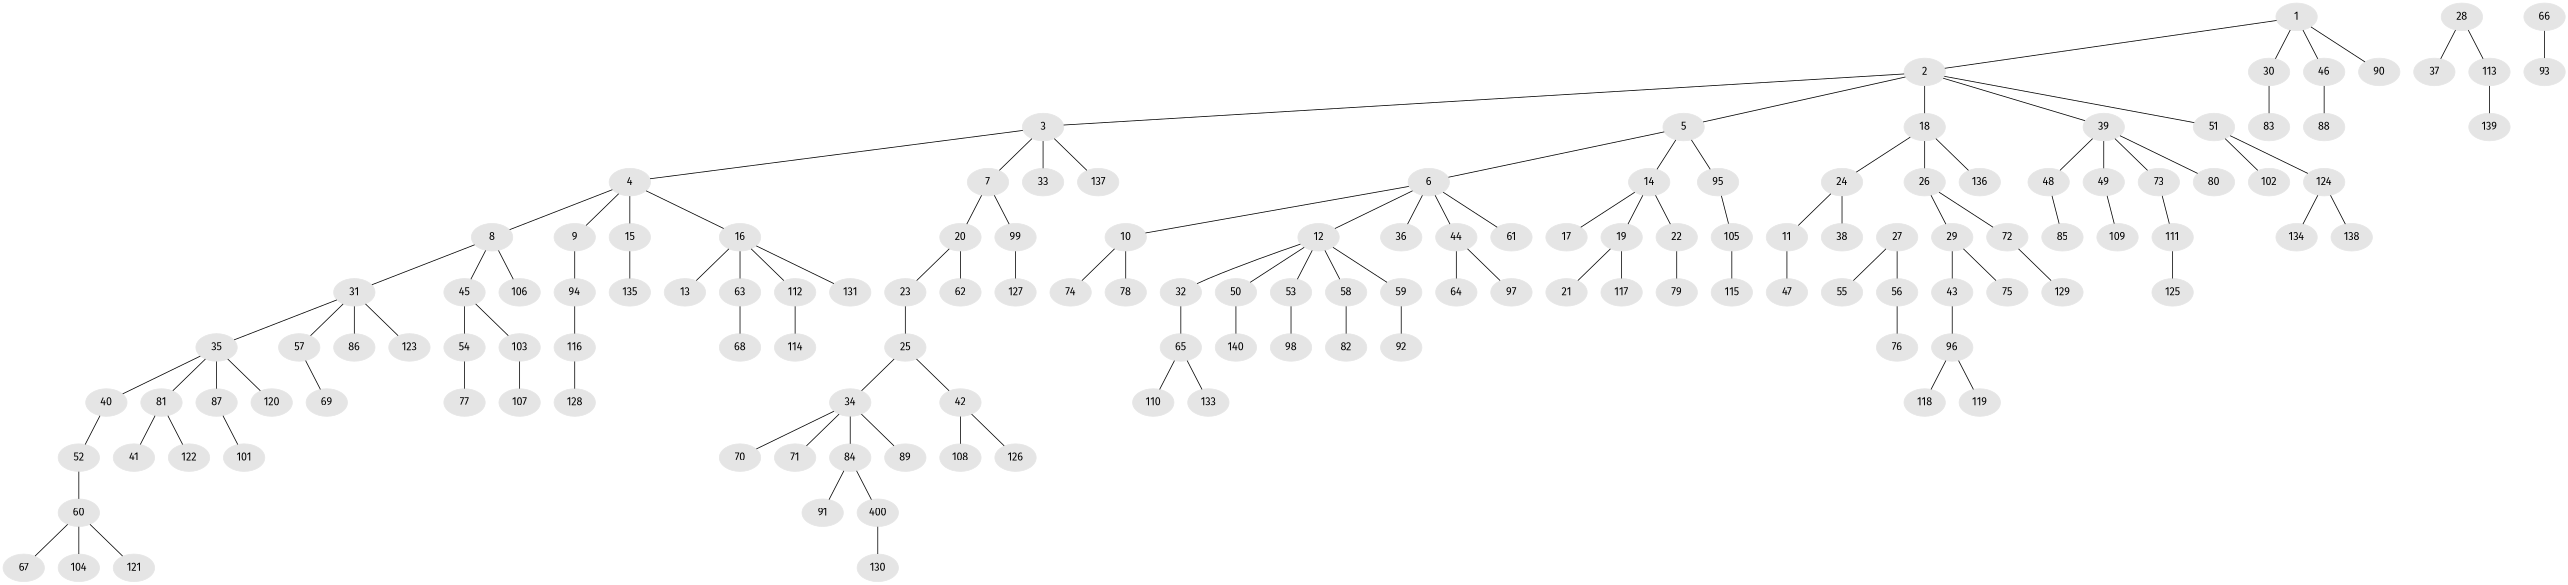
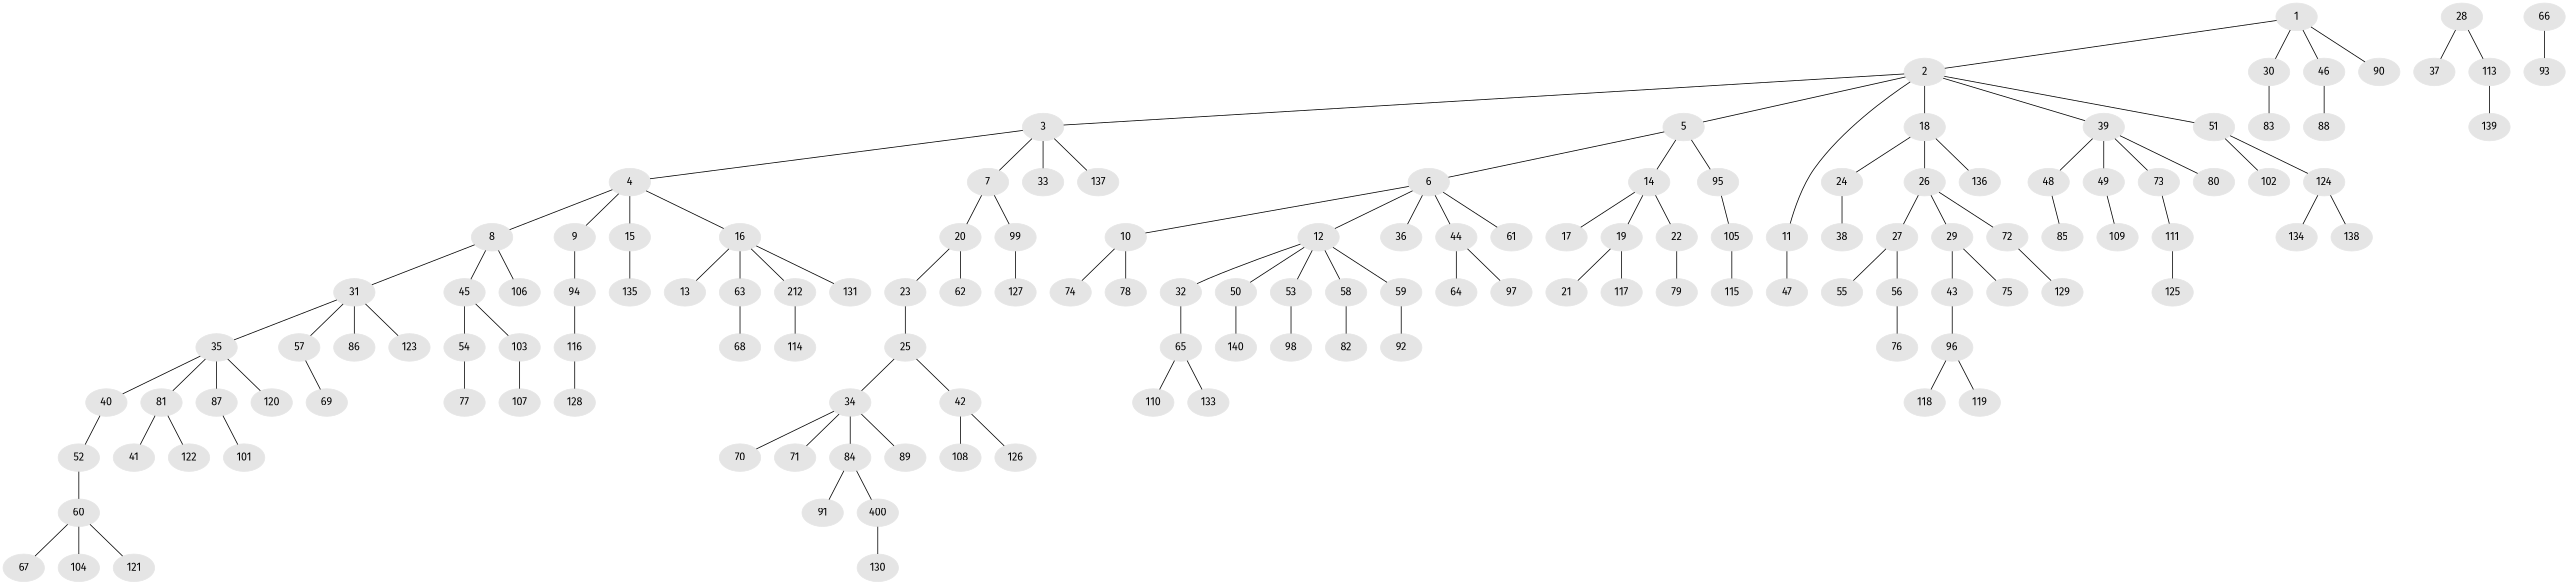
(1815, 210) -> (1837, 142)
none -> (1911, 210)
(795, 292) -> (795, 292)
